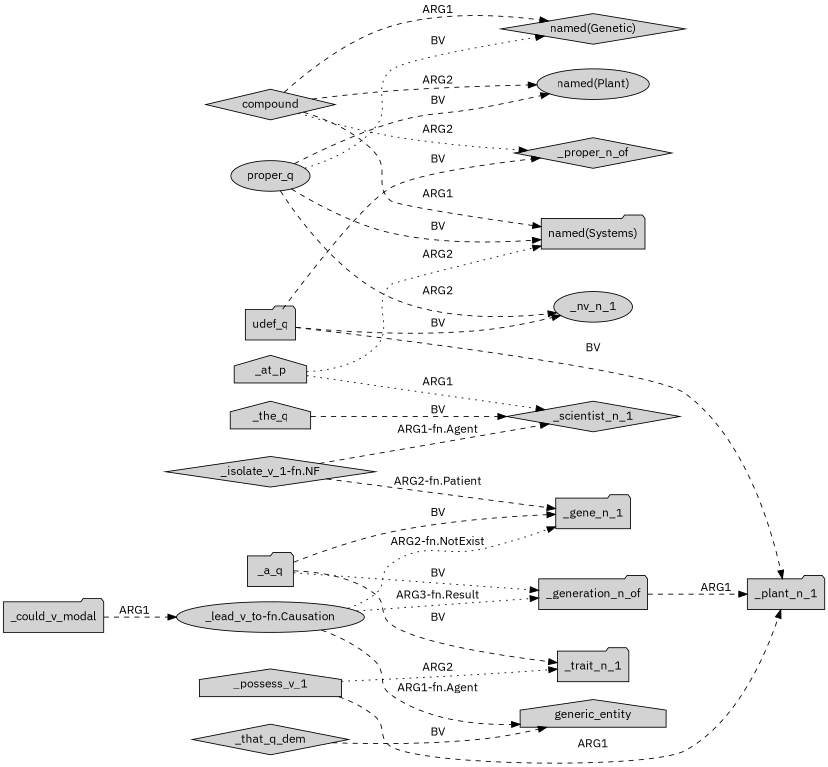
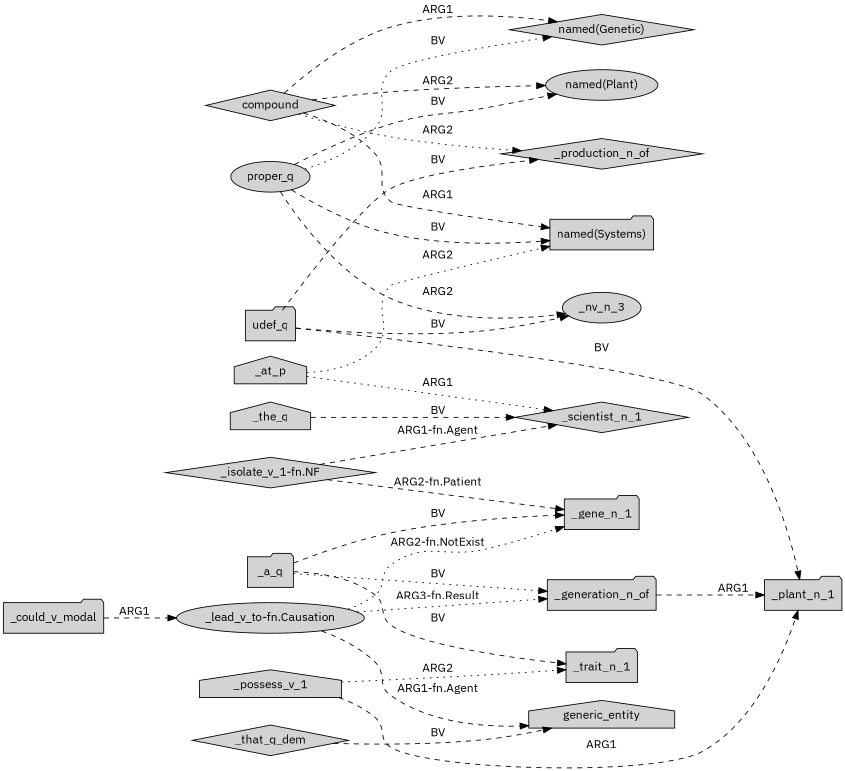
(593, 153) -> (602, 154)
(593, 307) -> (602, 308)
